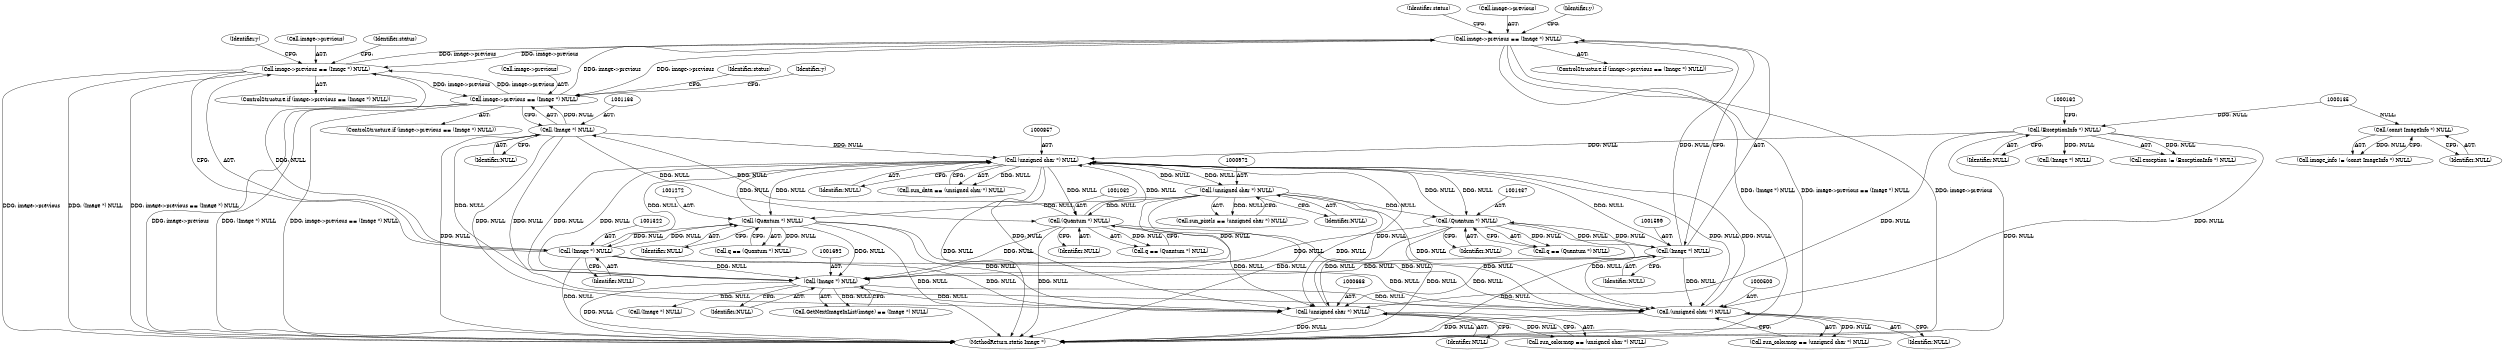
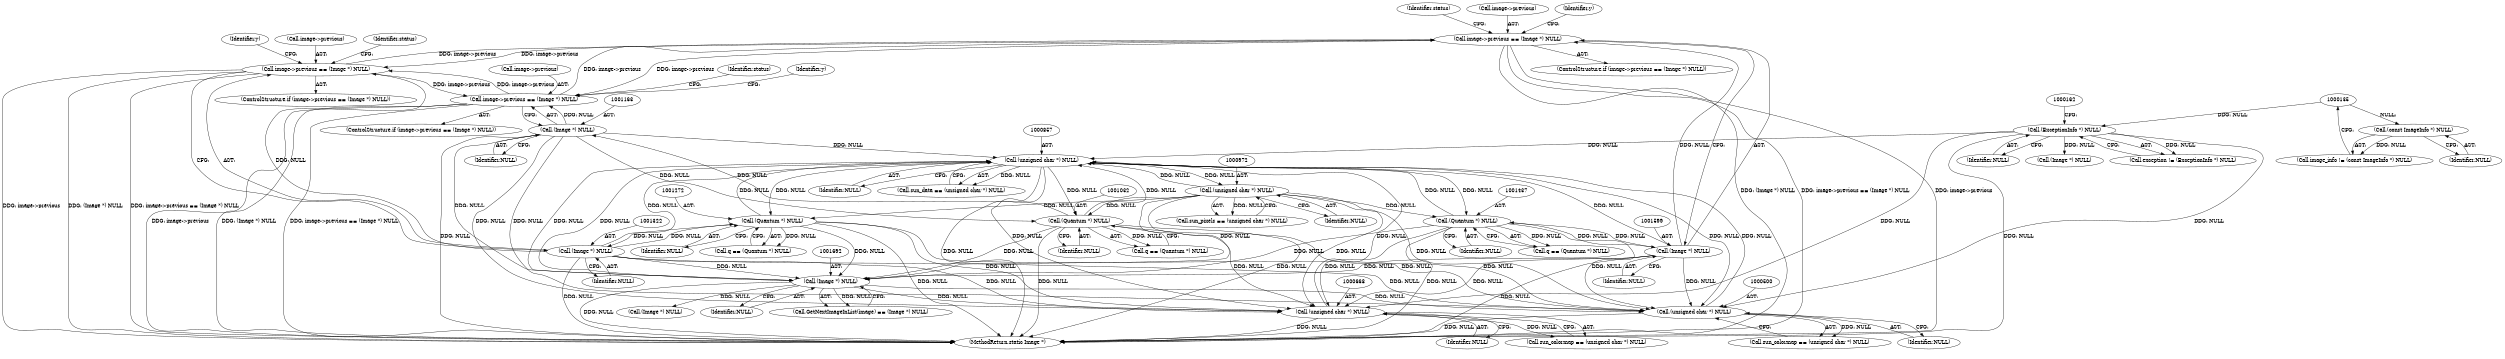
none -> (2111, 149)
(2404, 150) -> (2340, 133)
